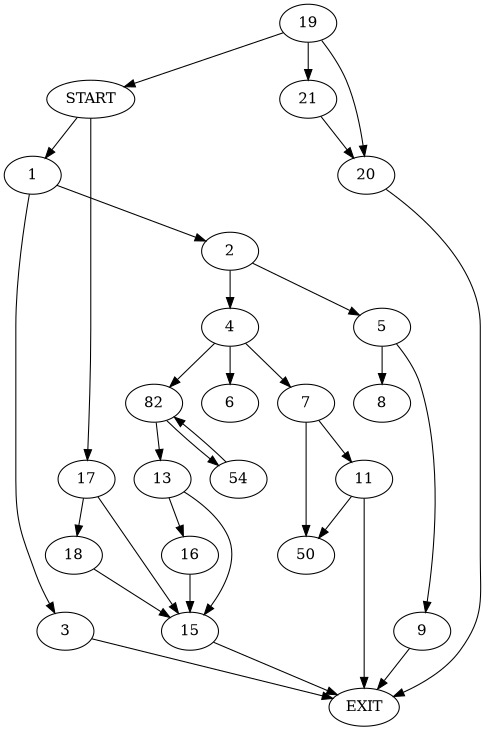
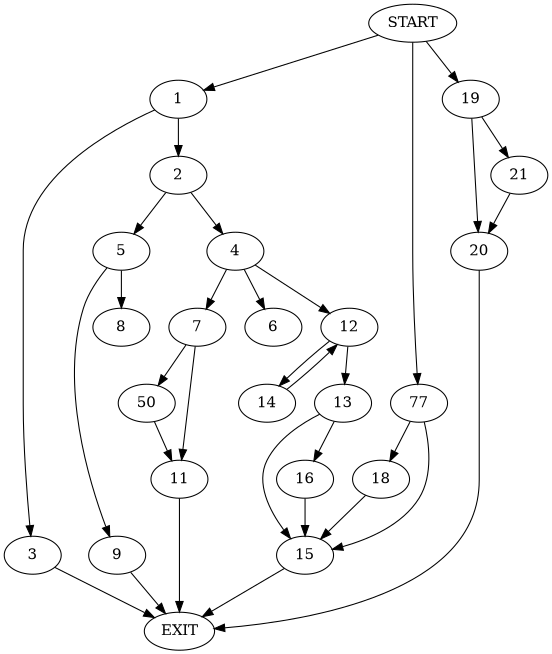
(209, 58) -> (439, 58)
(154, 403) -> (349, 327)
(87, 479) -> (419, 403)
(239, 479) -> (267, 403)
(338, 513) -> (161, 436)
